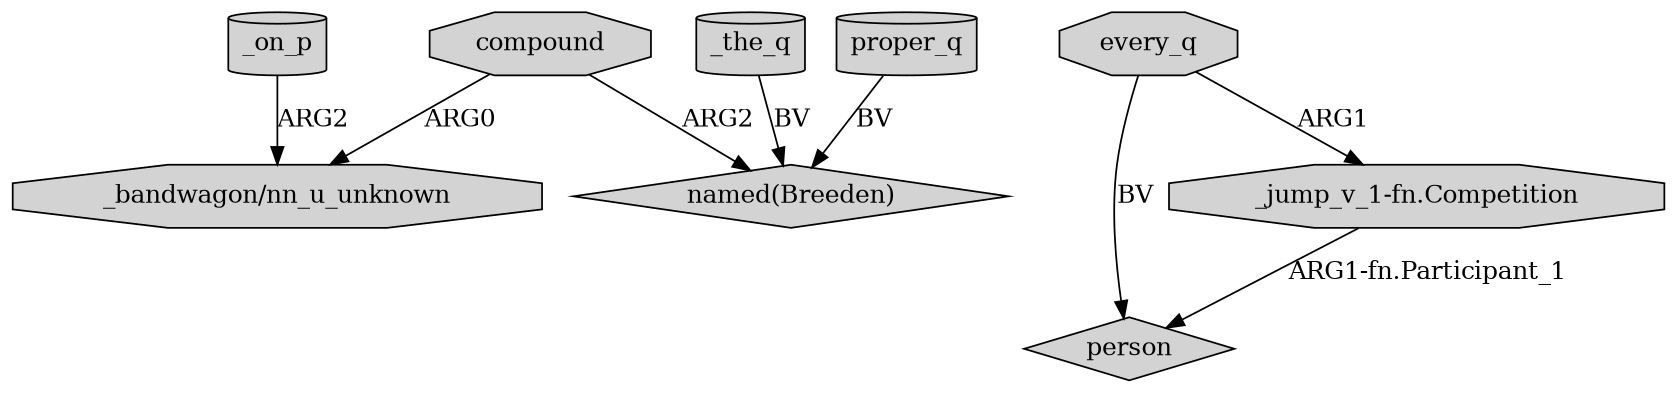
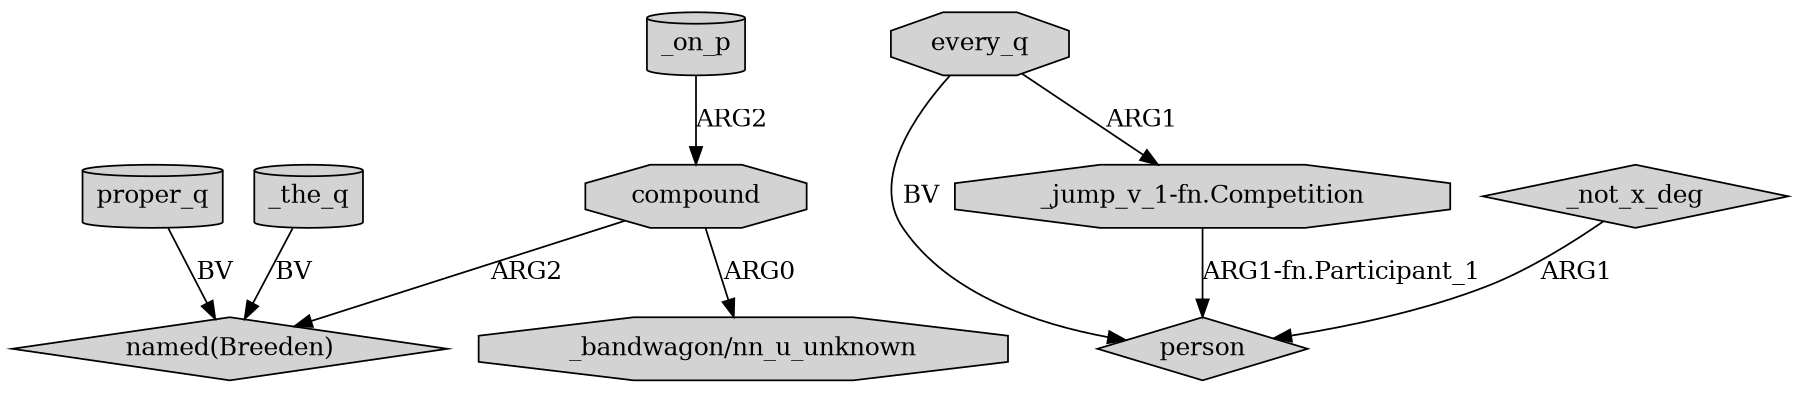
(277, 111) -> (696, 111)
none -> (1635, 196)
